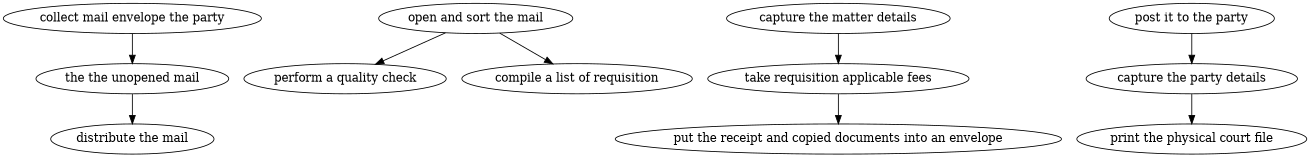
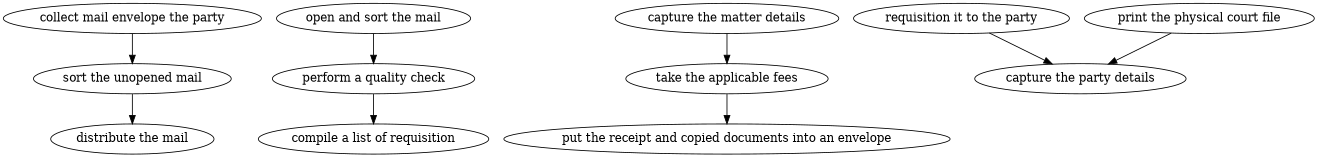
(1192, 18) -> (961, 18)
(523, 46) -> (374, 105)
(132, 79) -> (132, 79)
(838, 79) -> (727, 79)
(1192, 105) -> (1144, 47)
